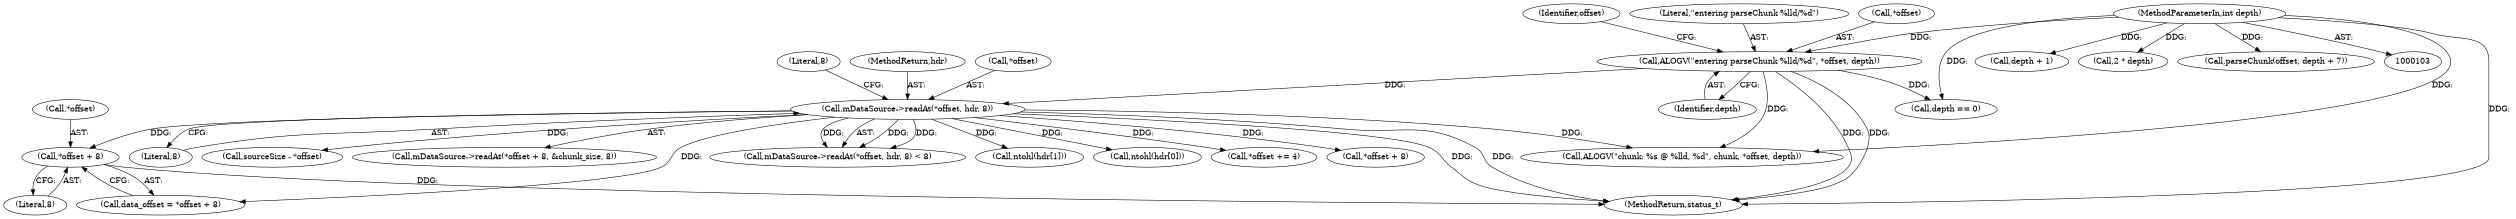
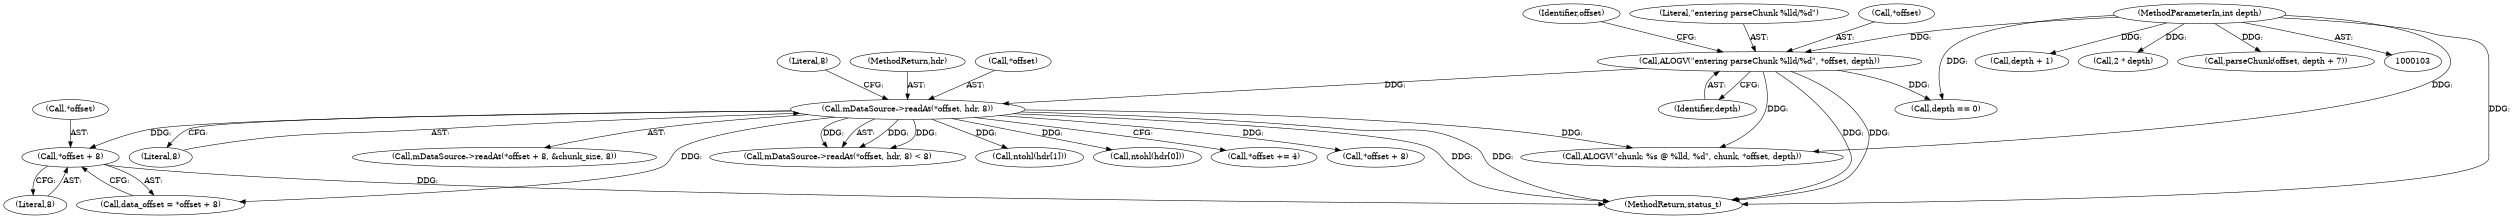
(1144, 133) -> (1144, 133)
(272, 157) -> none
